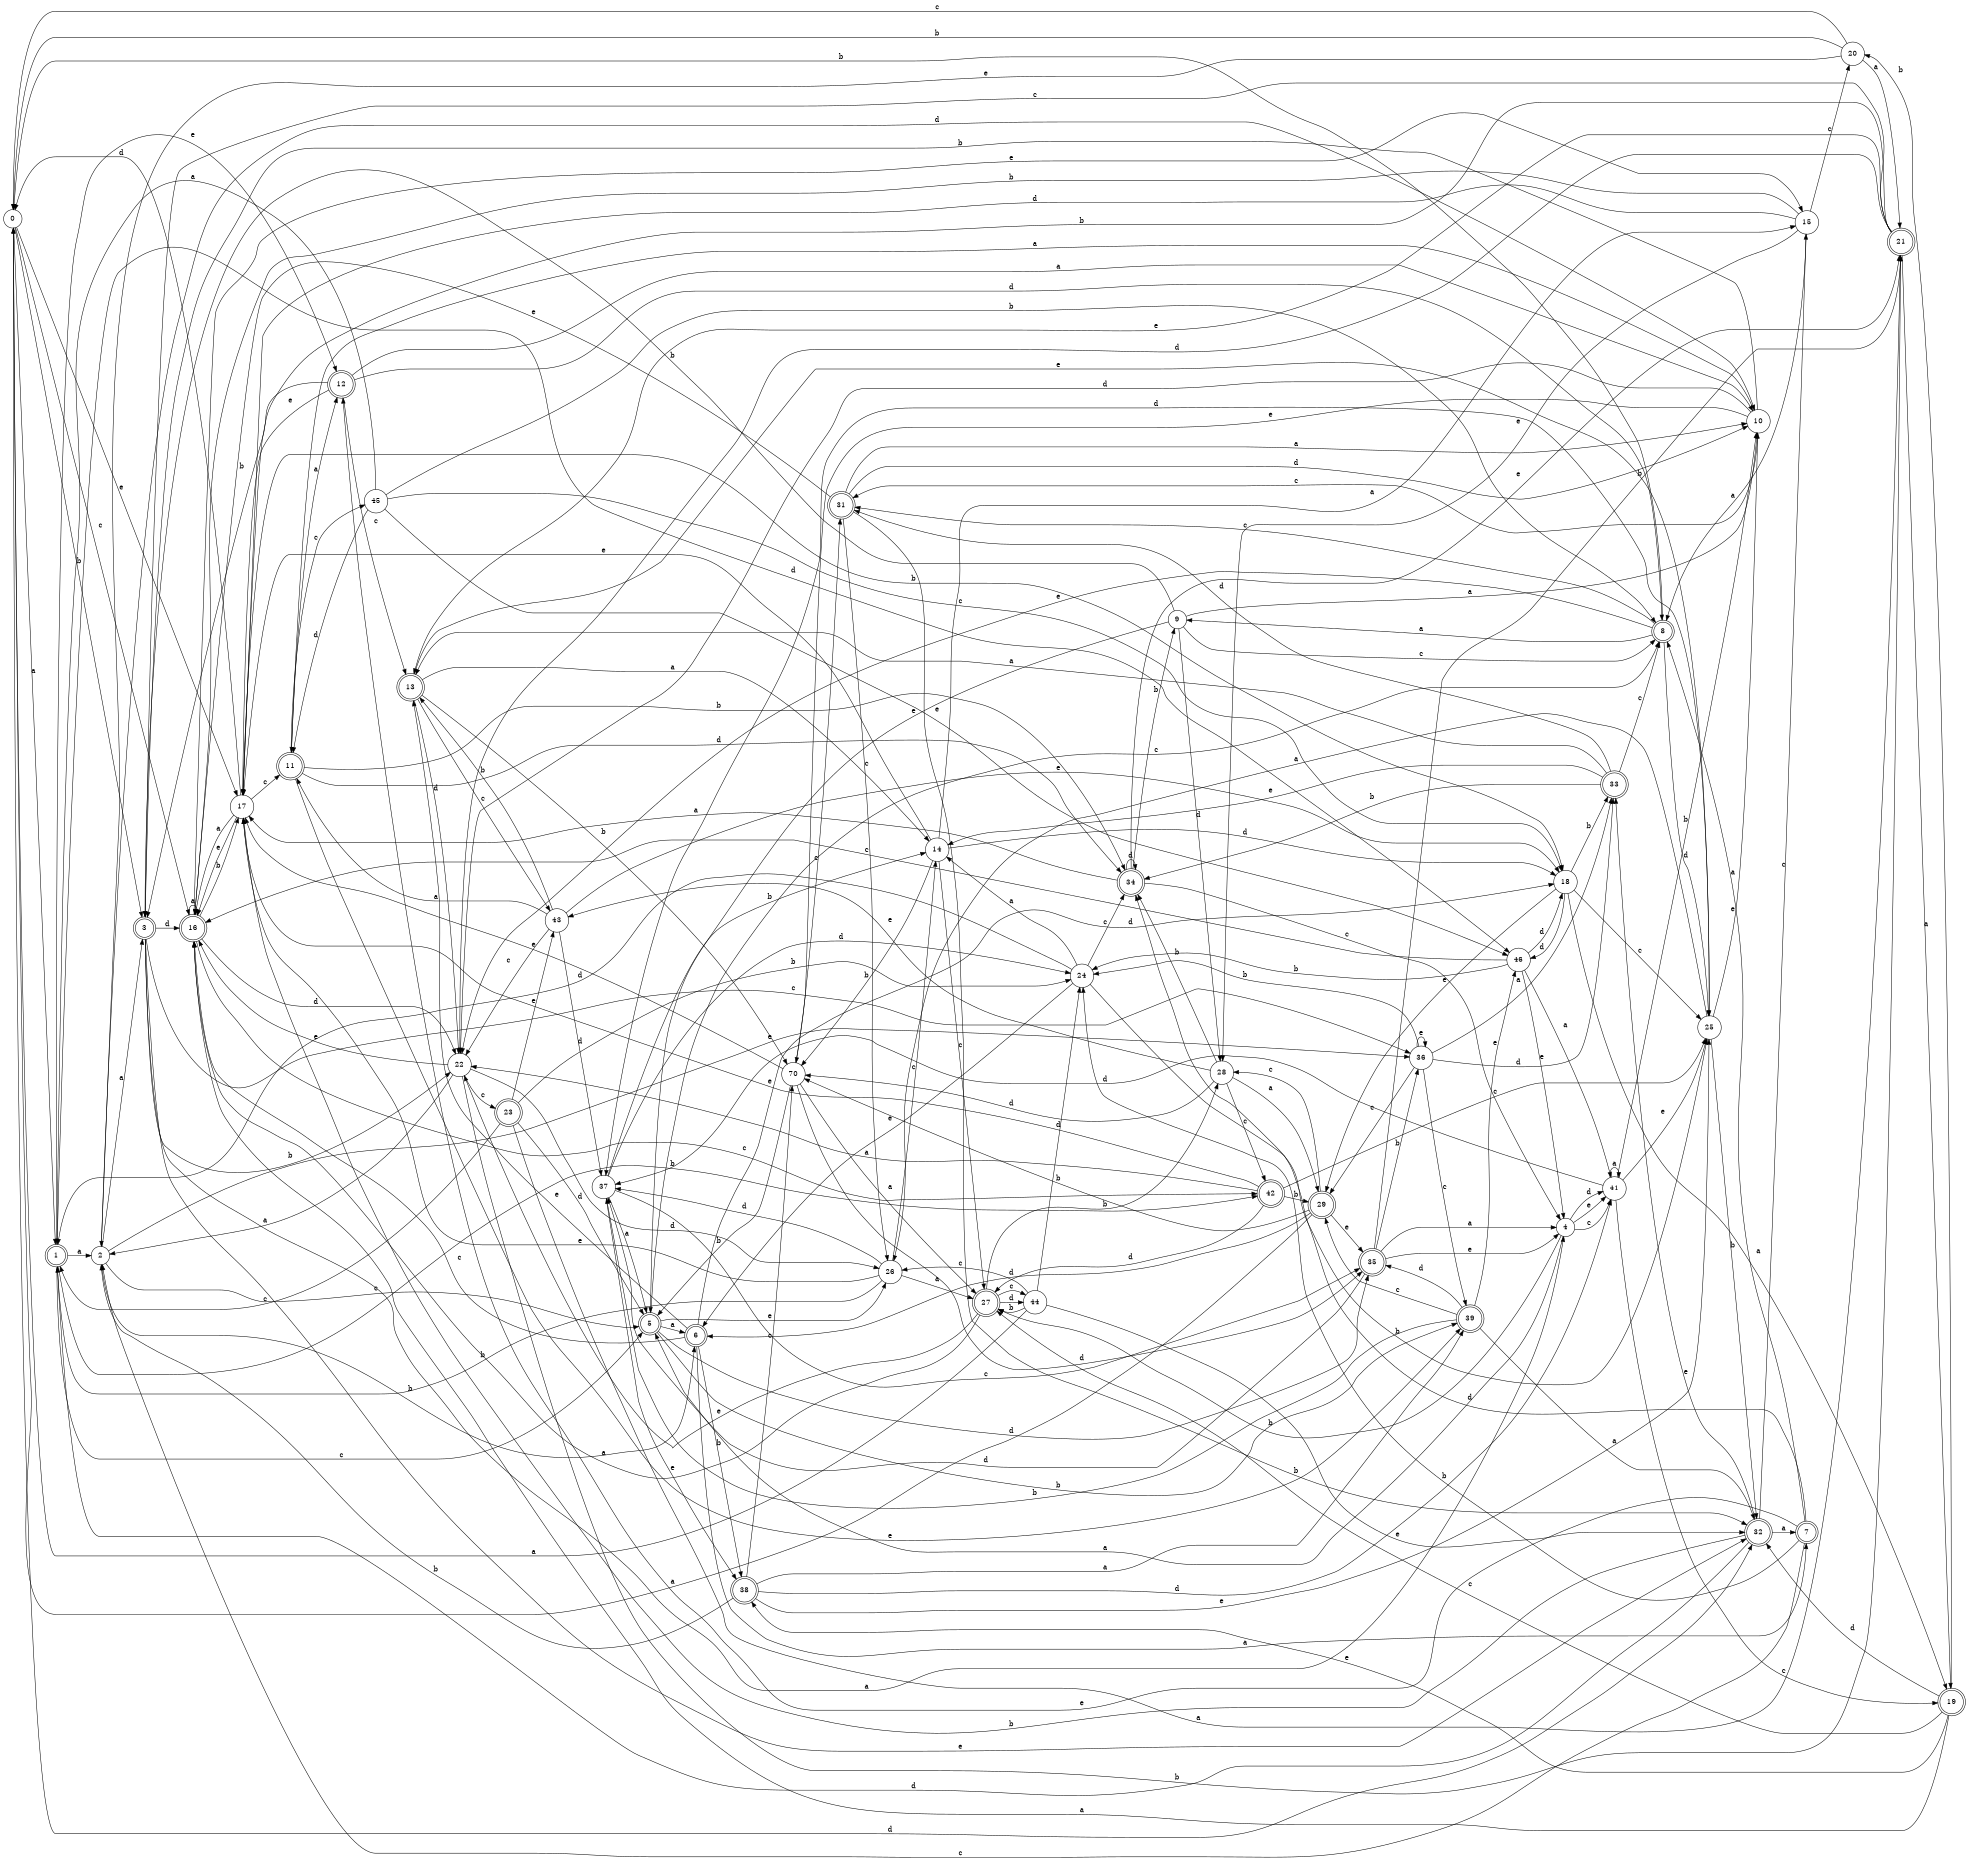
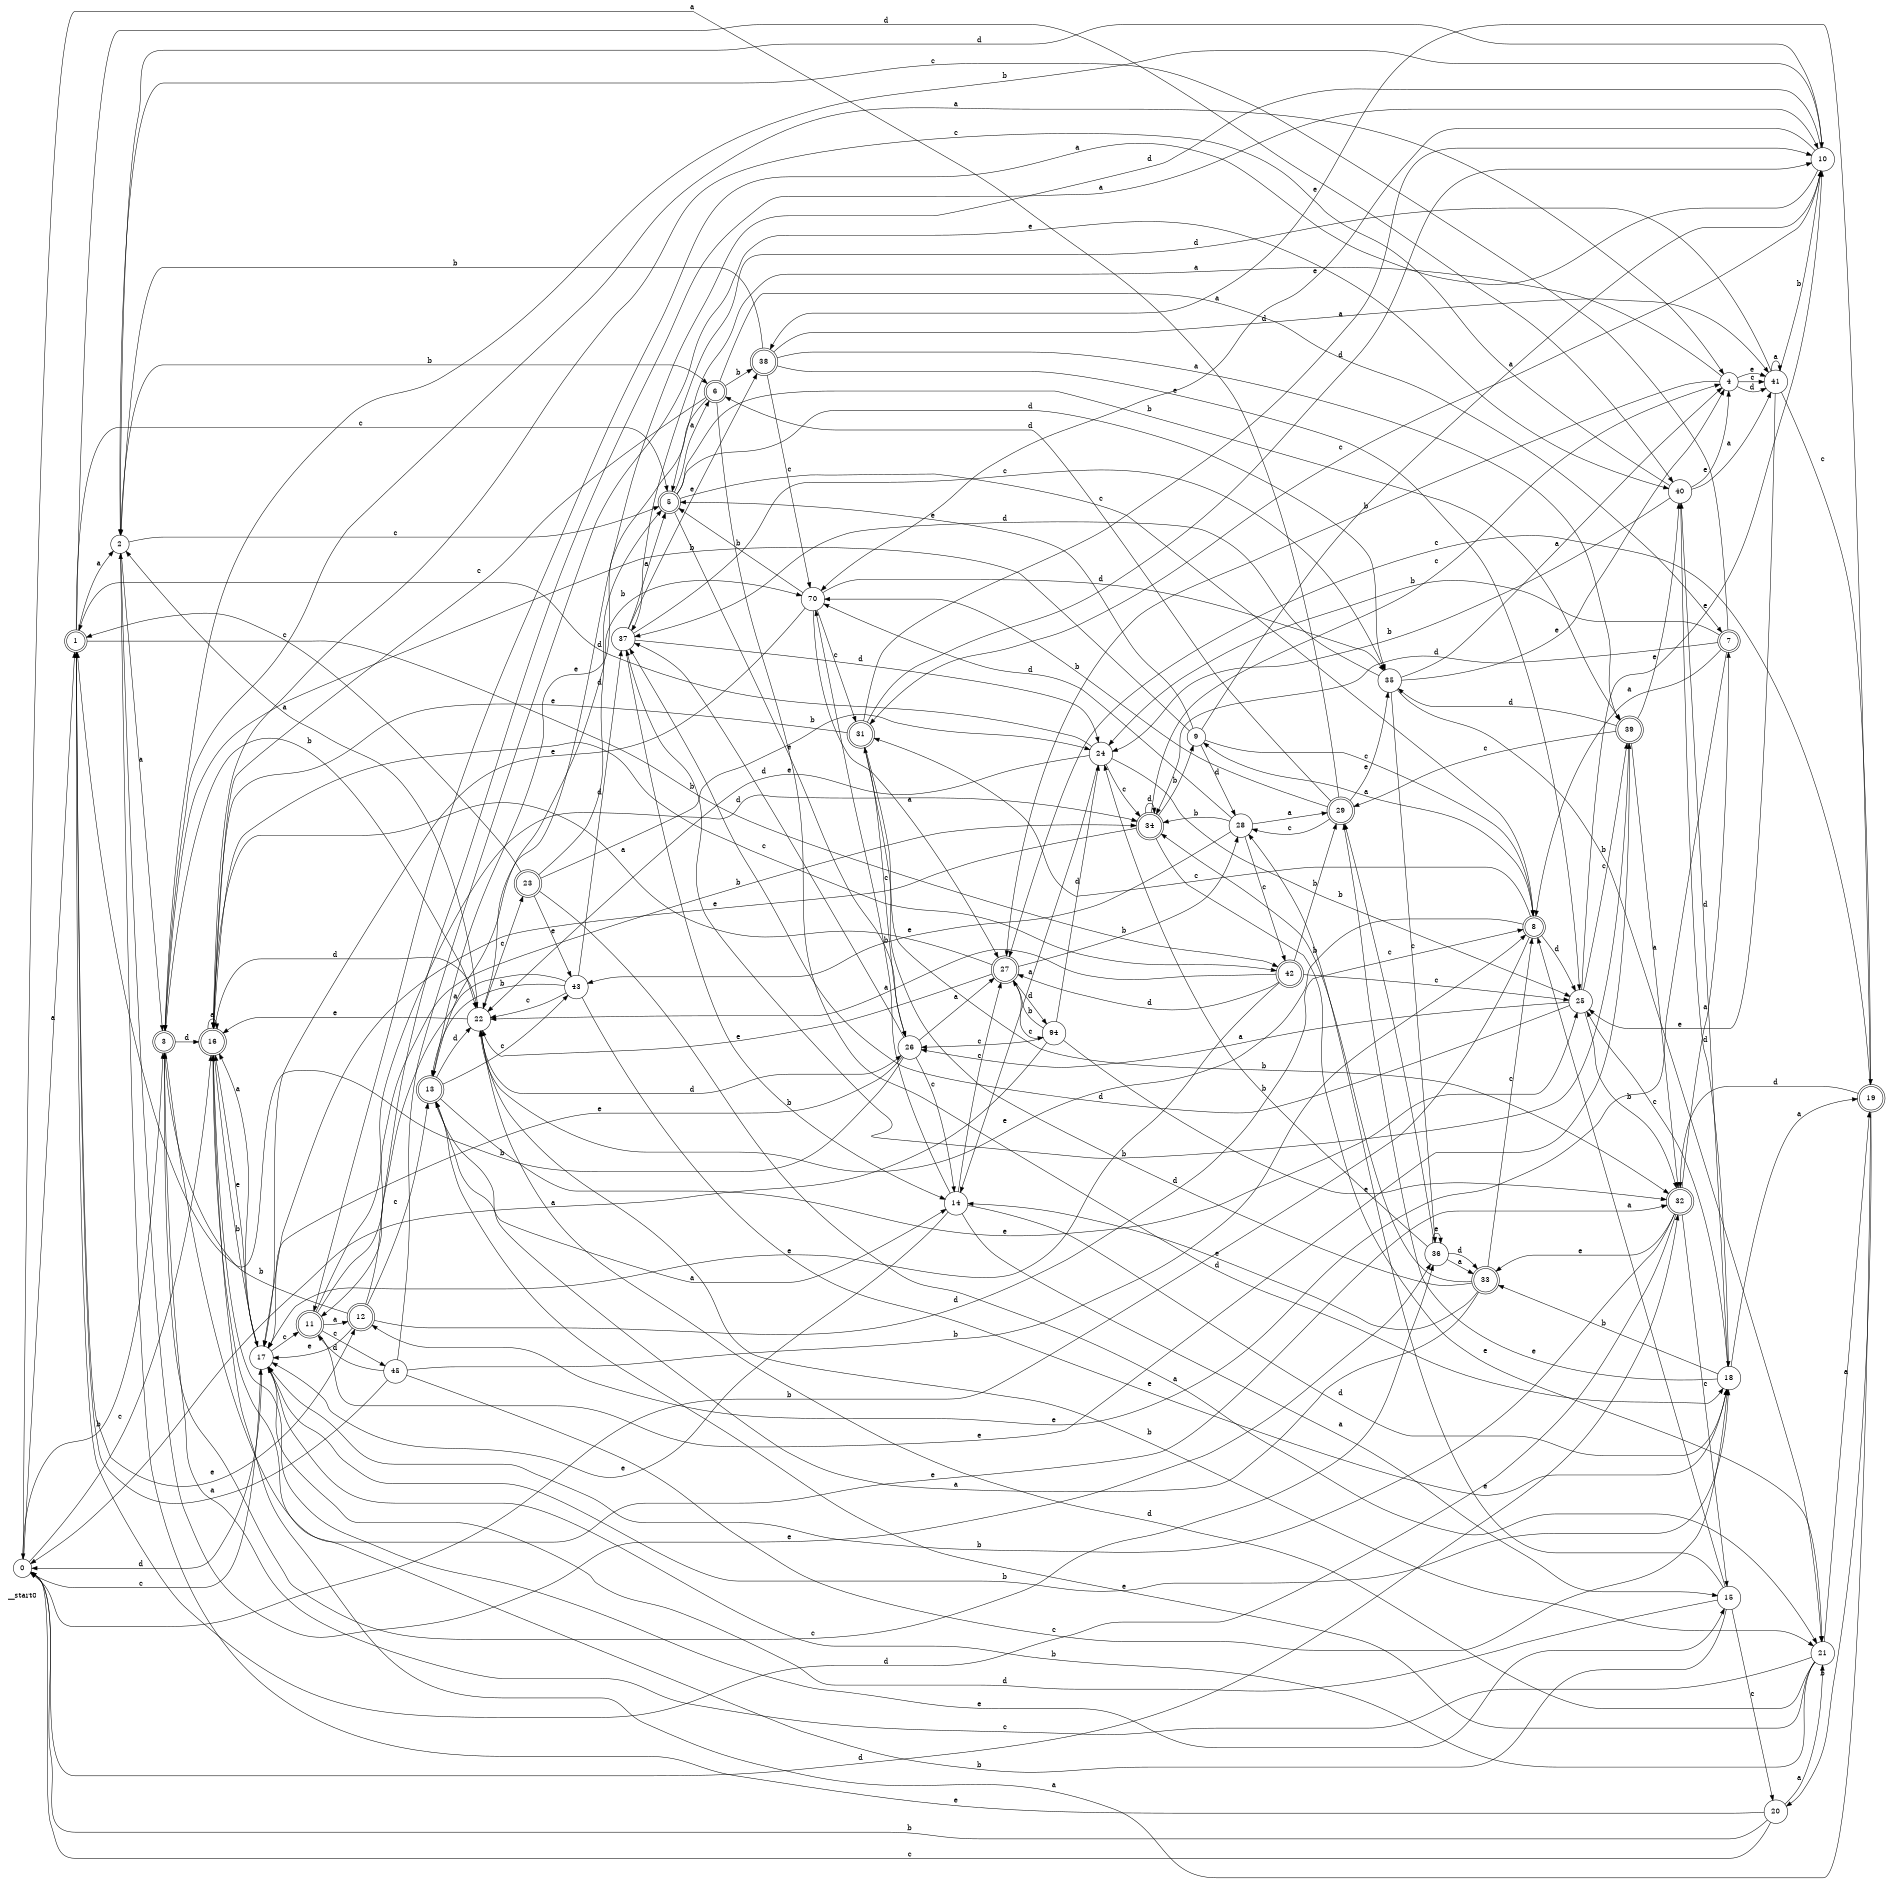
(1901, 242) -> (1823, 1653)
(121, 488) -> (141, 1584)
(696, 811) -> (715, 904)
(1519, 960) -> (1680, 491)
(887, 1133) -> (768, 778)
(1398, 1144) -> (1413, 946)
(1442, 1185) -> (1606, 876)
(1372, 1262) -> (1390, 681)
(1035, 1302) -> (1054, 1033)
none -> (23, 1596)
